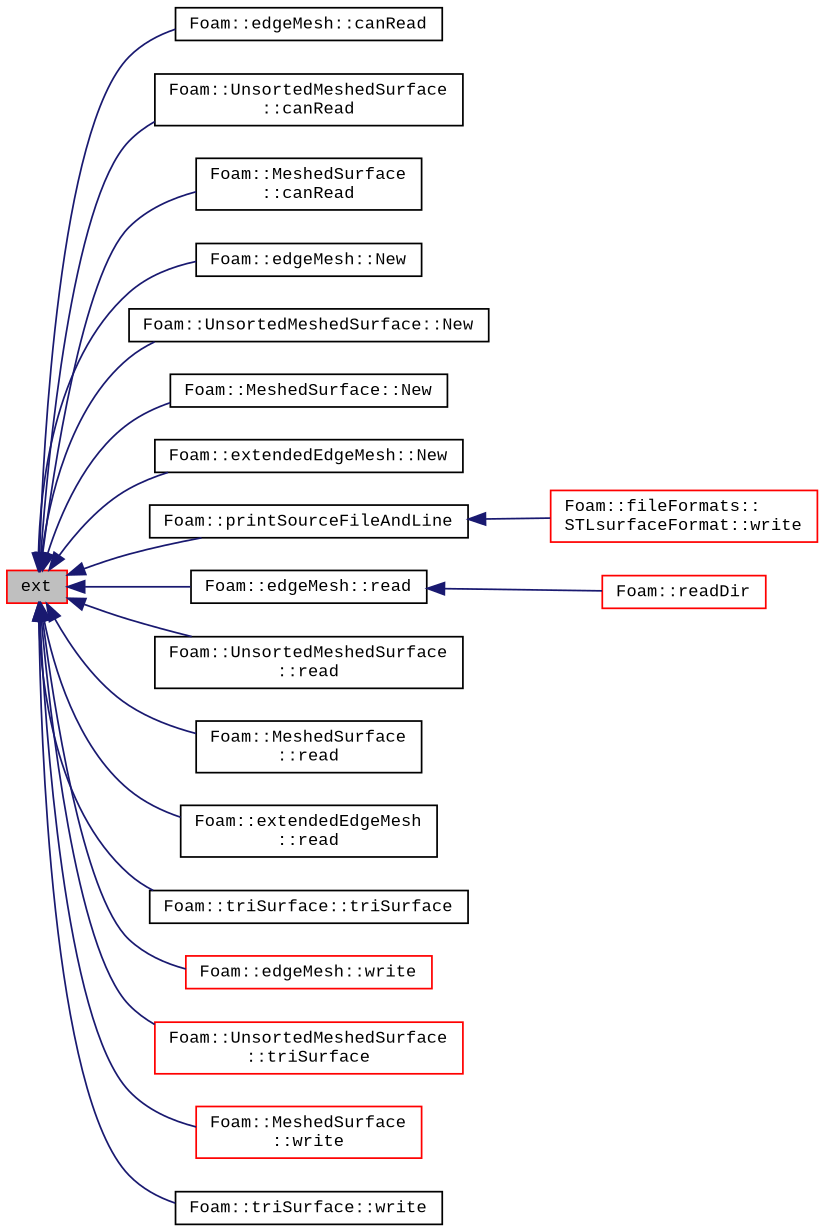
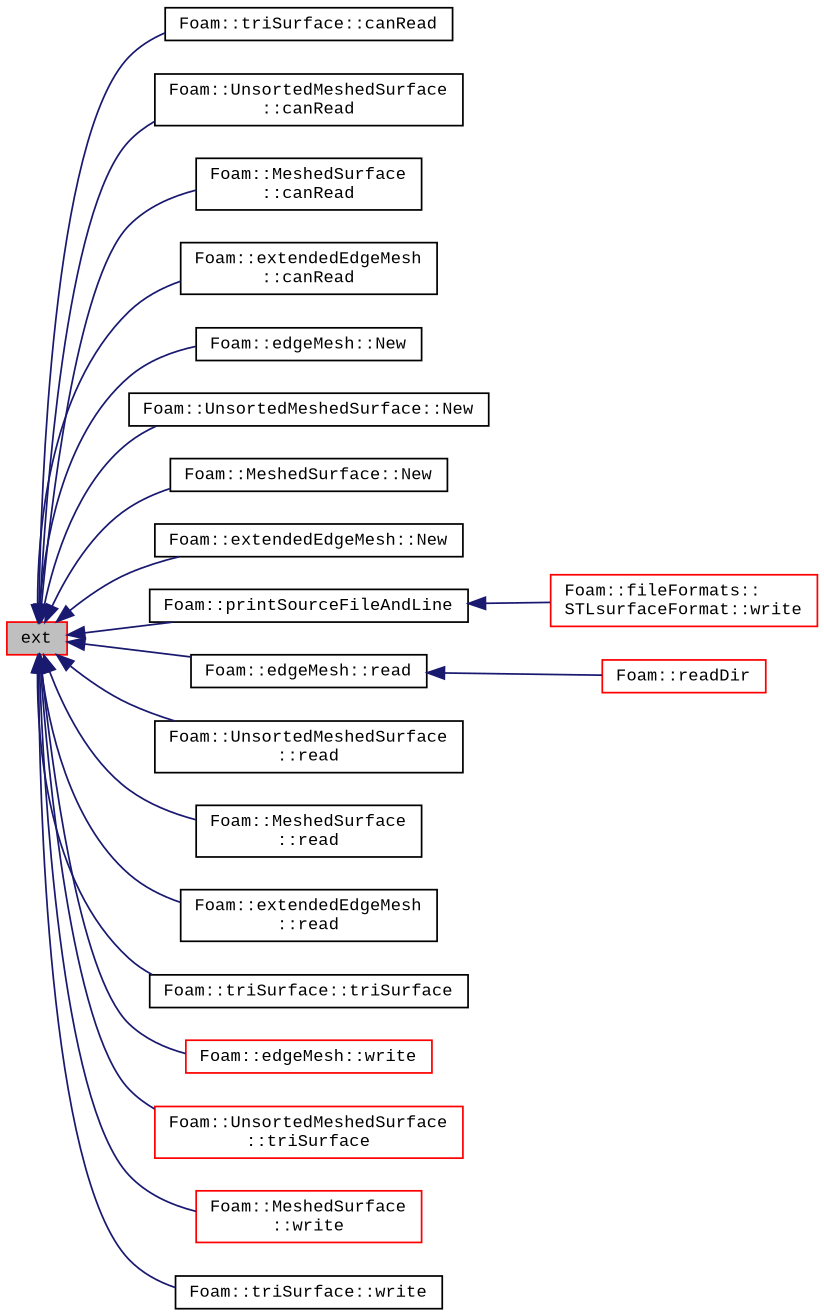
(309, 24) -> (309, 24)
none -> (309, 268)
